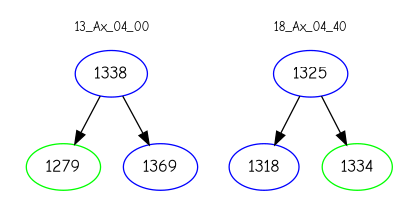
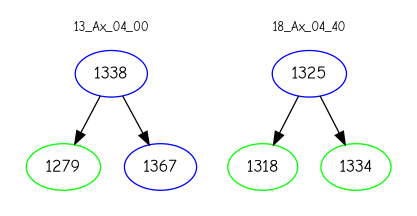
(161, 167) -> (161, 167)
(264, 167) -> (263, 167)
